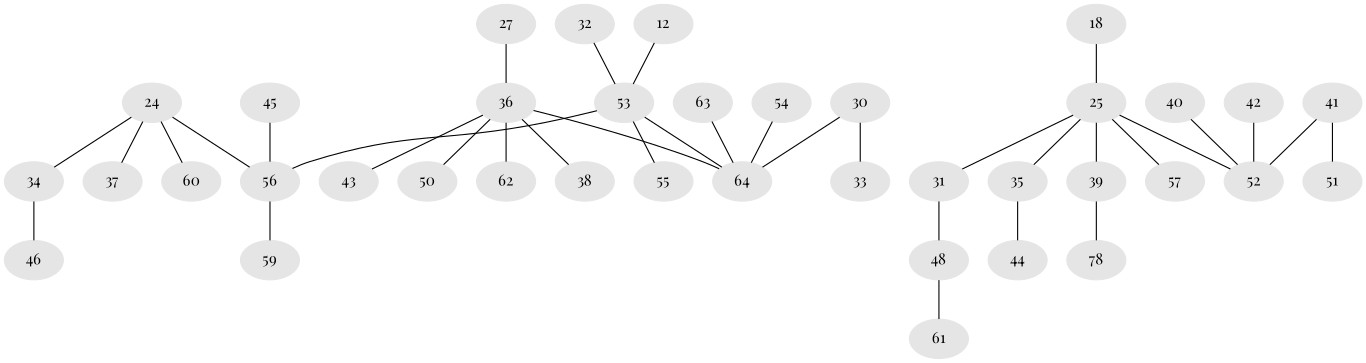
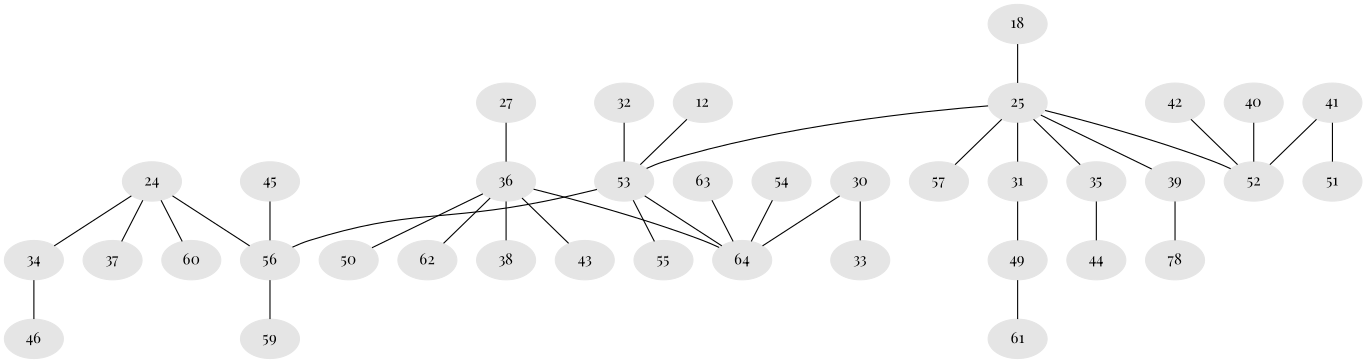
none -> (815, 127)
(939, 260) -> (1018, 260)
